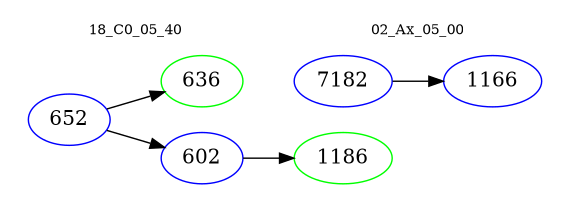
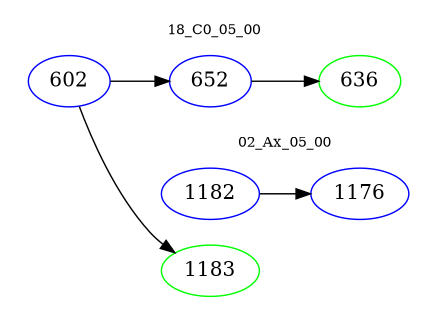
(136, 31) -> (215, 31)
(343, 81) -> (210, 194)
(493, 81) -> (360, 194)
(129, 137) -> (133, 81)
(343, 158) -> (210, 271)
